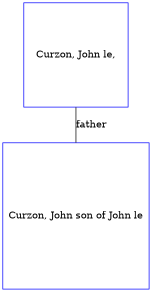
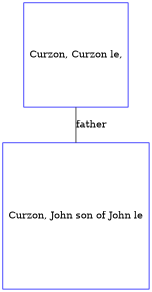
(76, 55) -> (76, 55)
